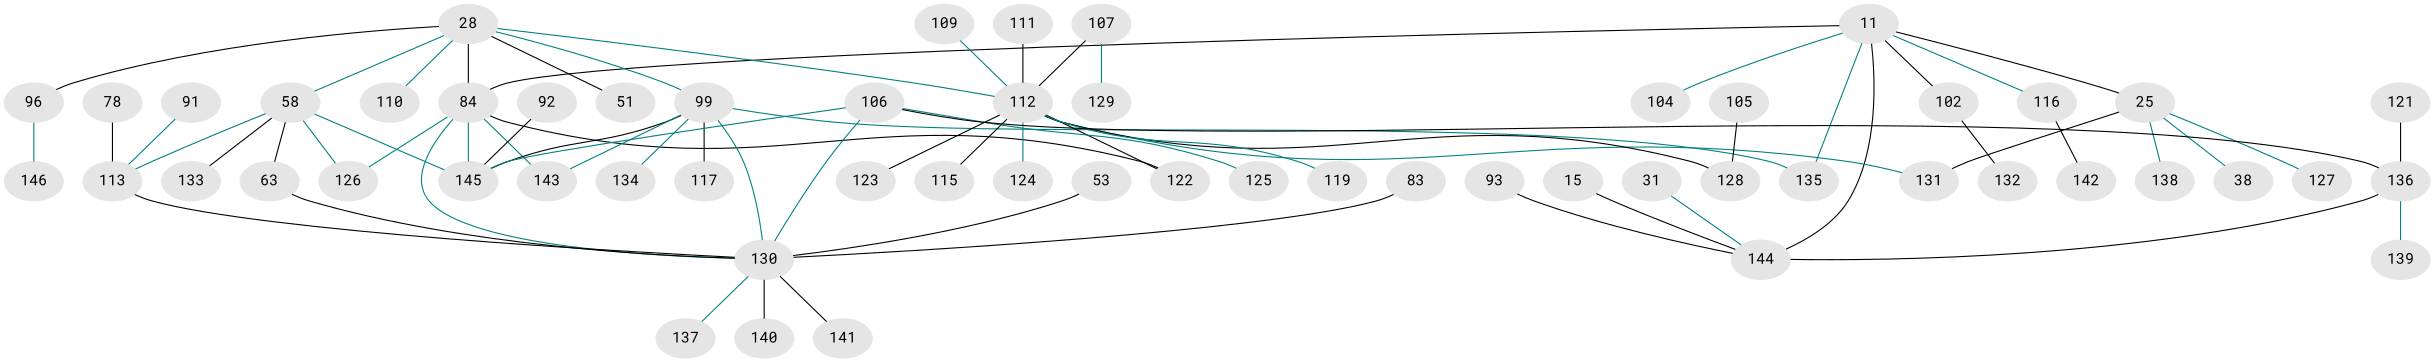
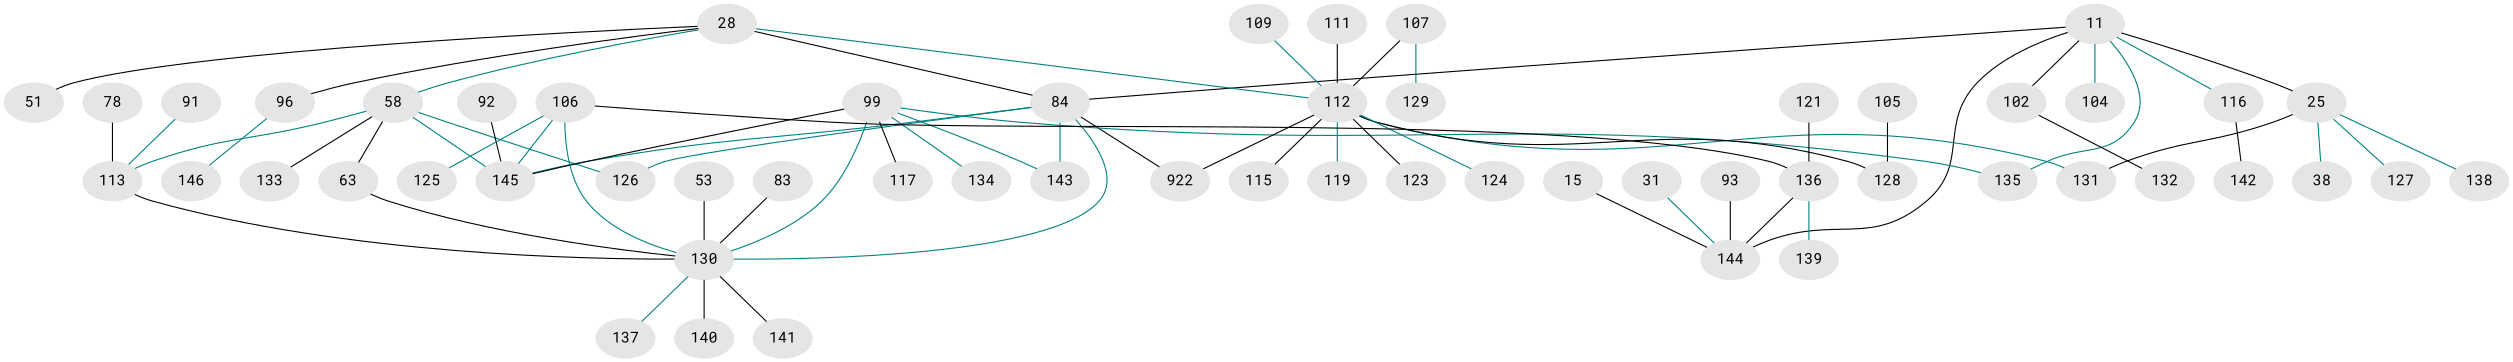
(589, 58) -> none
(390, 103) -> none
(1180, 181) -> (1180, 181)
